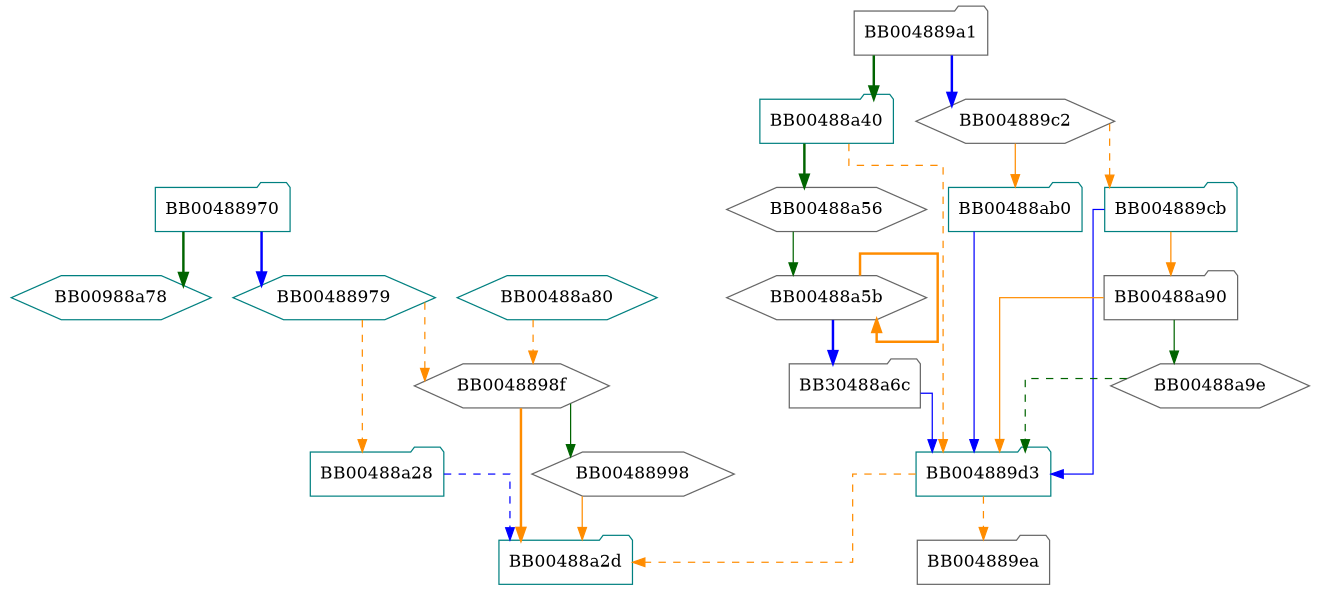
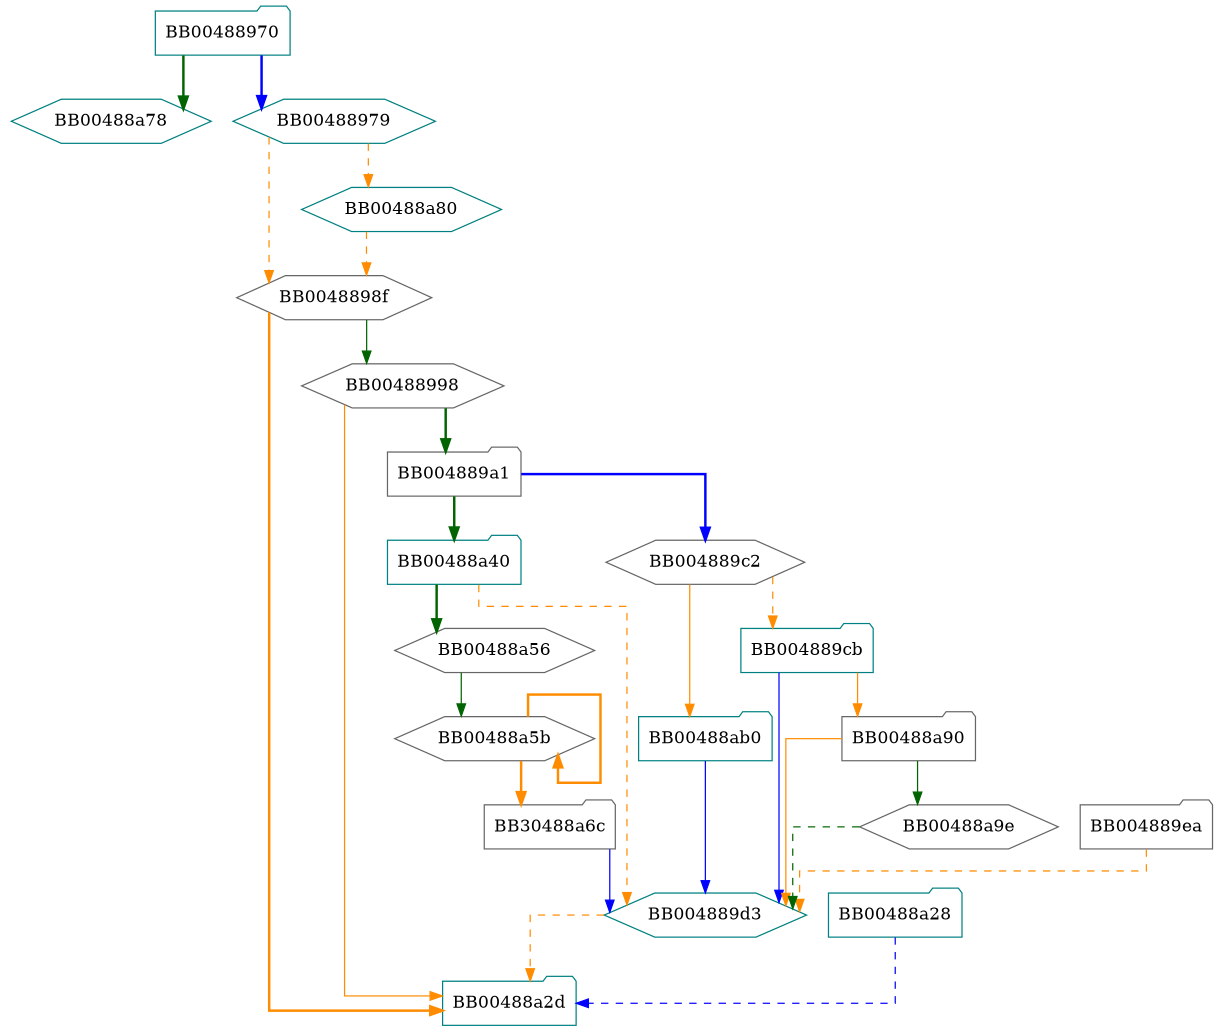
(111, 298) -> (111, 121)
(833, 336) -> (521, 777)
(362, 380) -> (368, 159)
none -> (446, 424)
(983, 474) -> (705, 915)
(983, 512) -> (970, 871)
